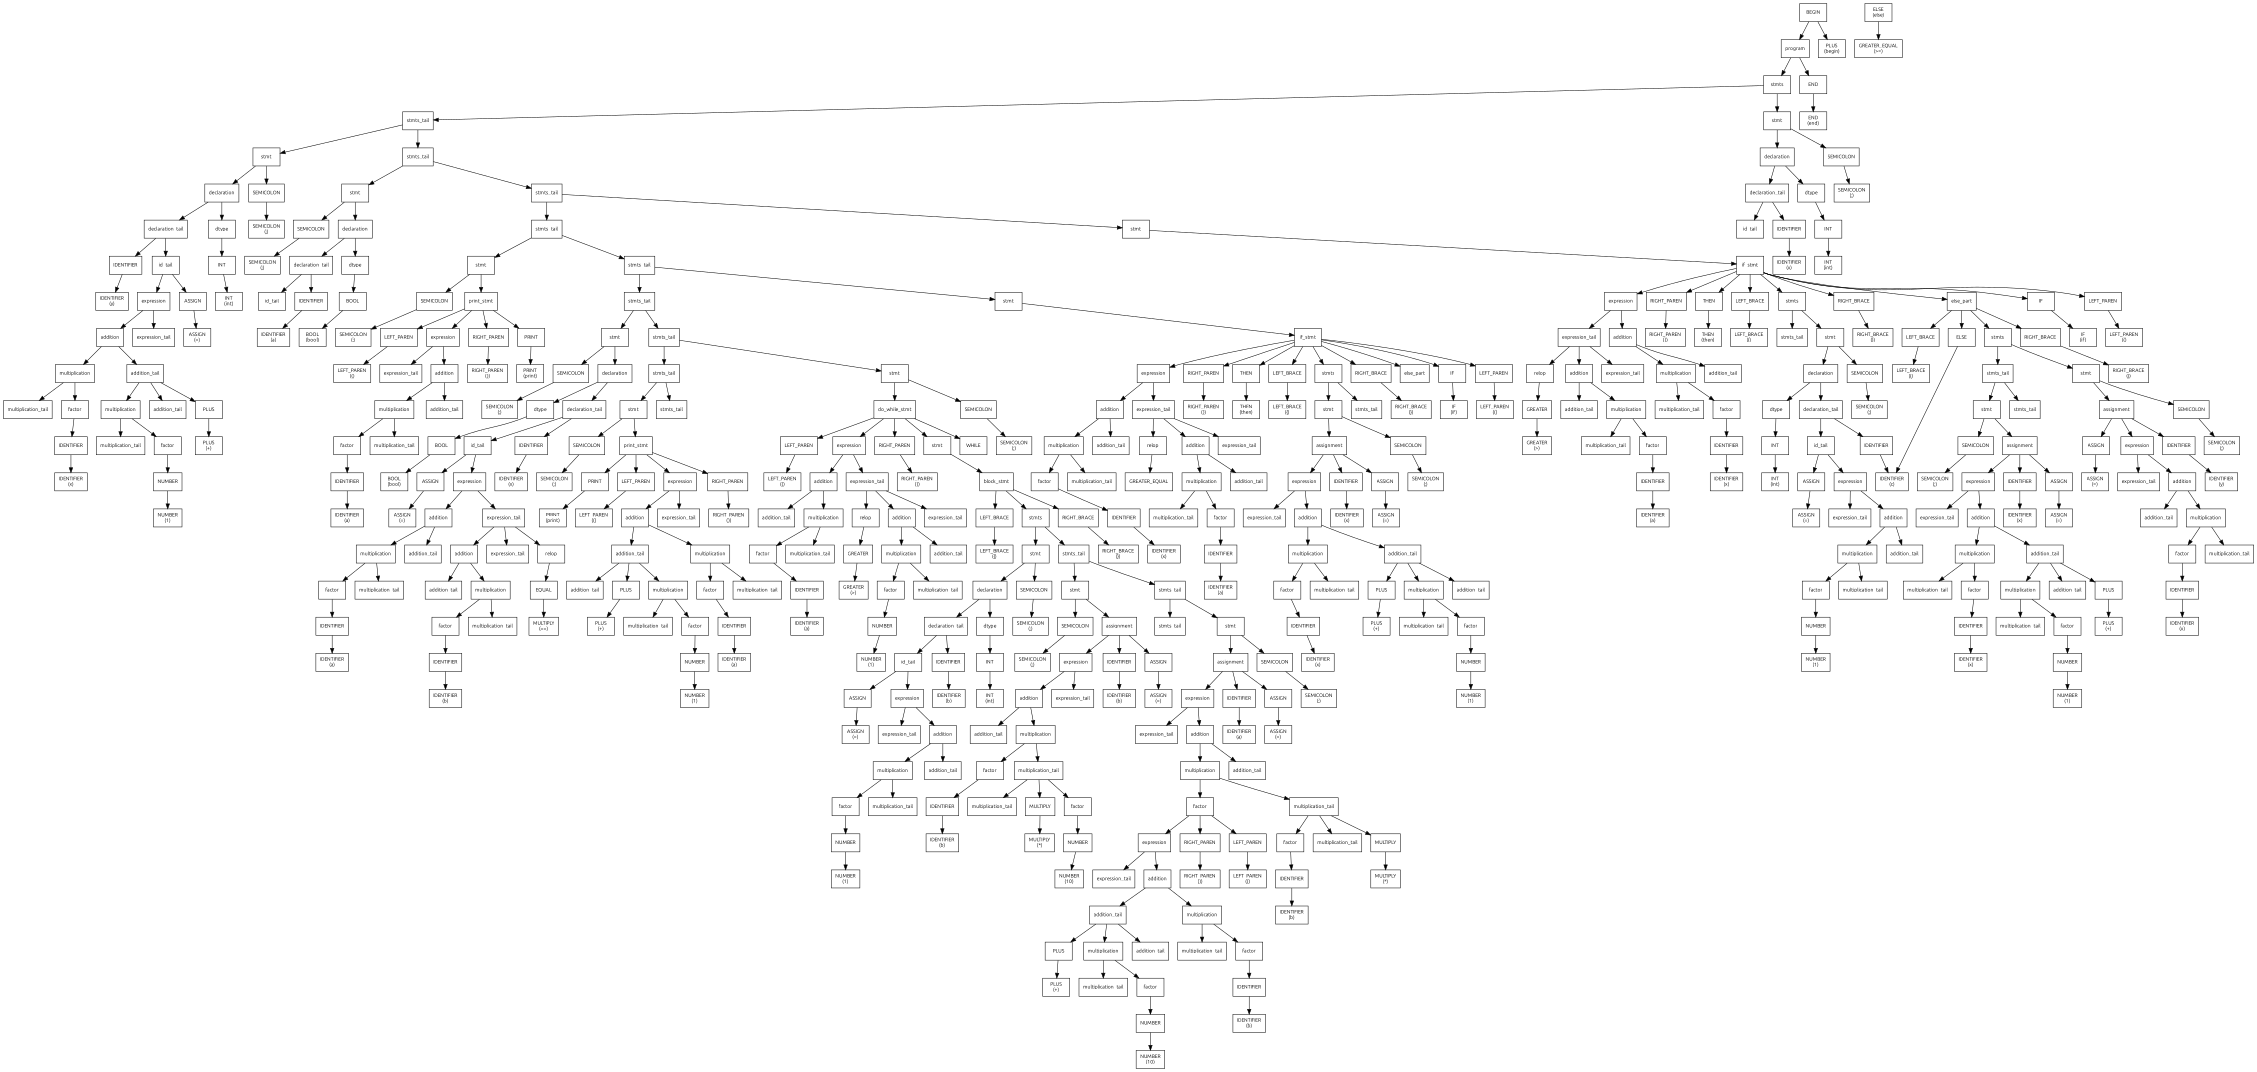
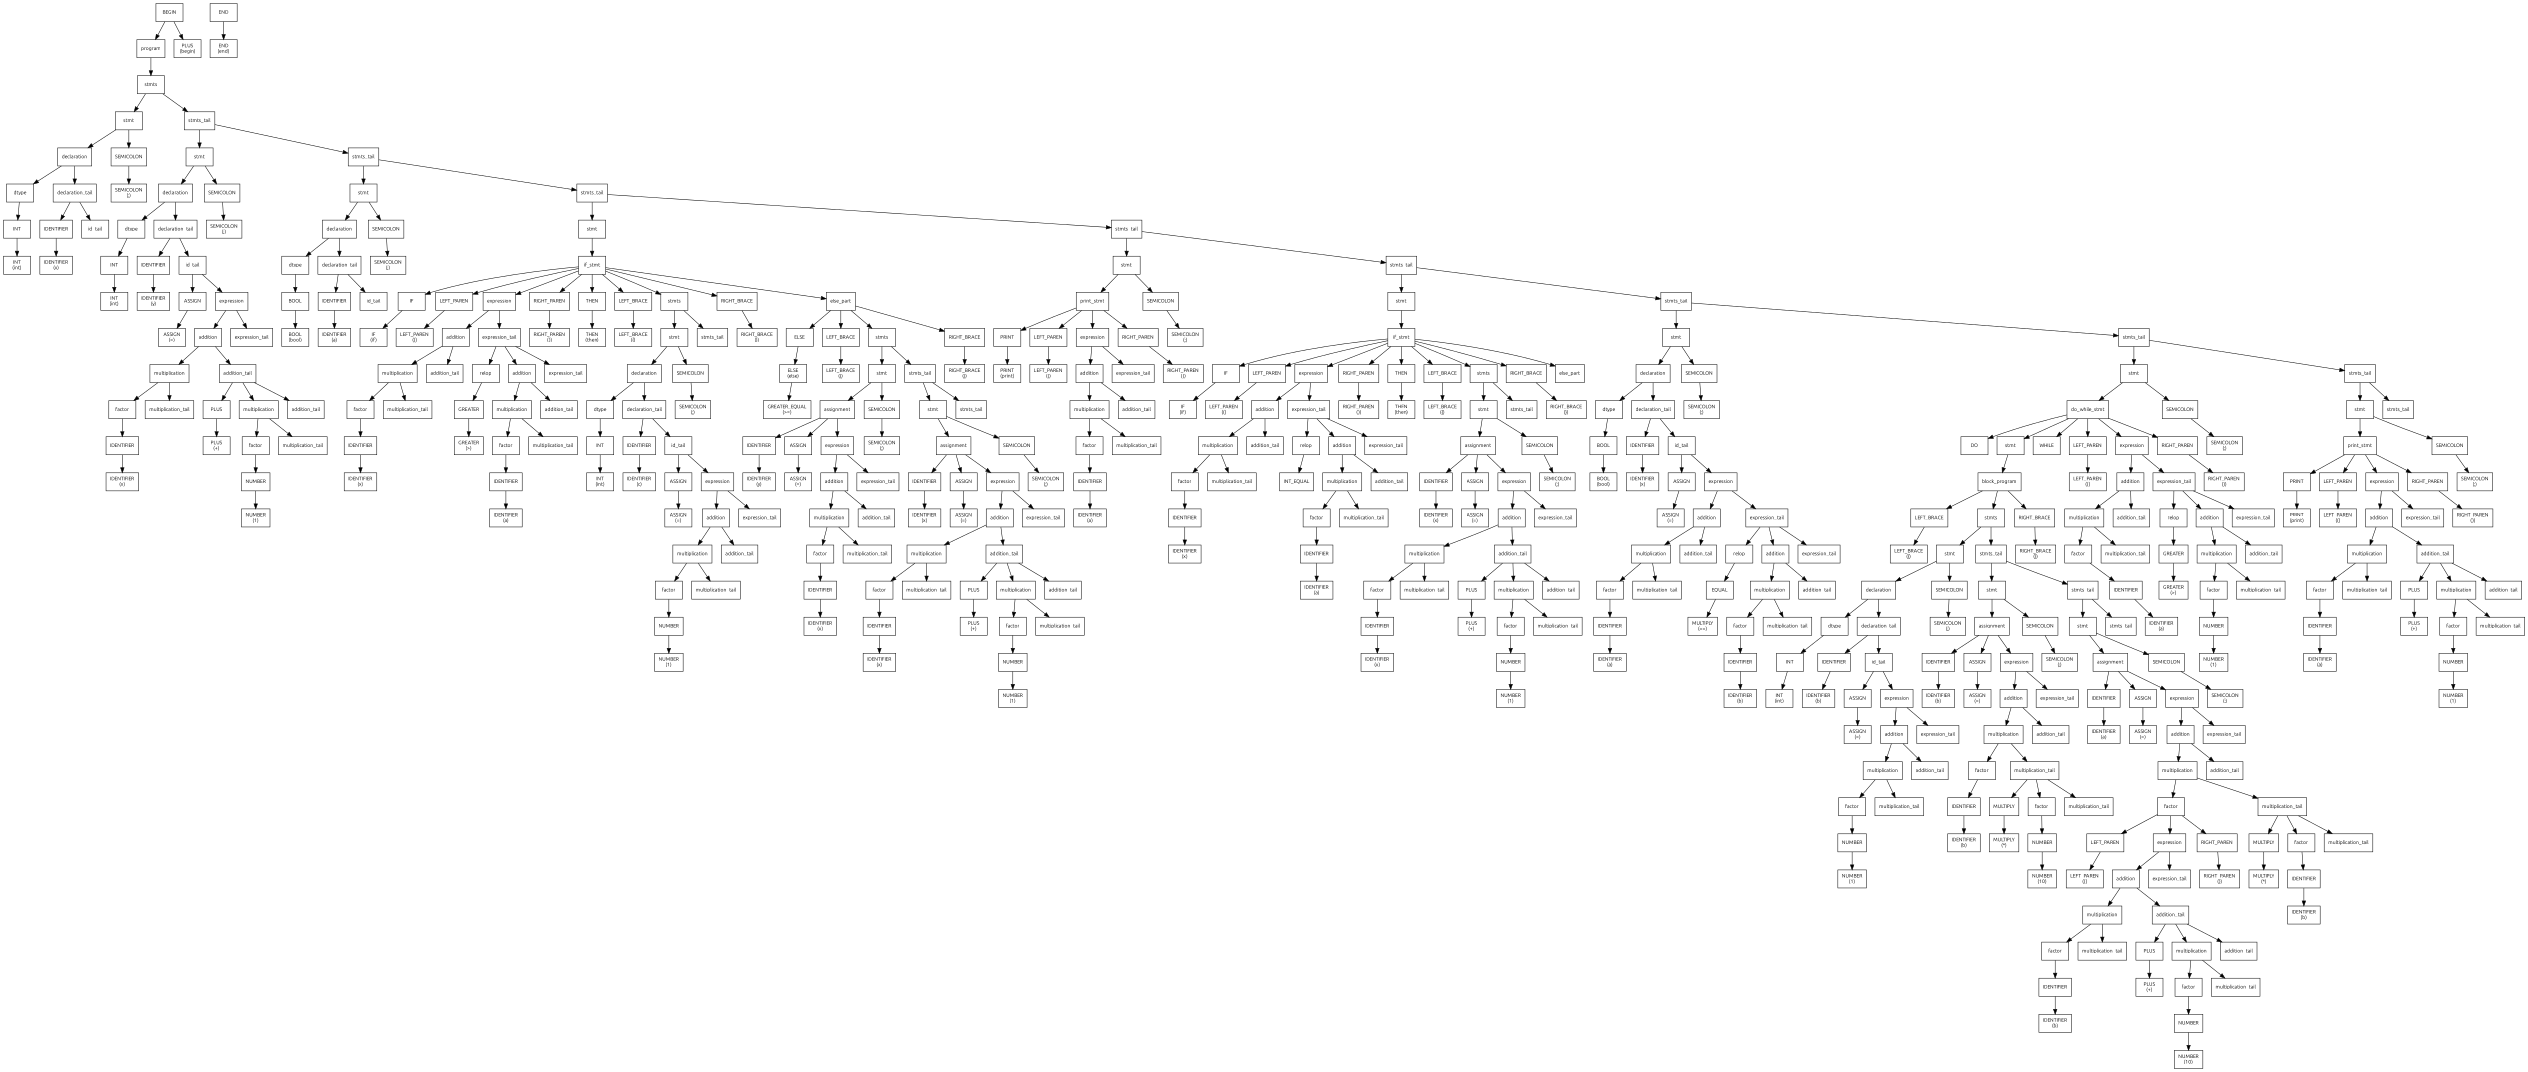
(1803, 64) -> none
(1928, 407) -> (797, 353)
none -> (1974, 446)
(997, 482) -> (2000, 482)
(1149, 482) -> (1297, 482)
